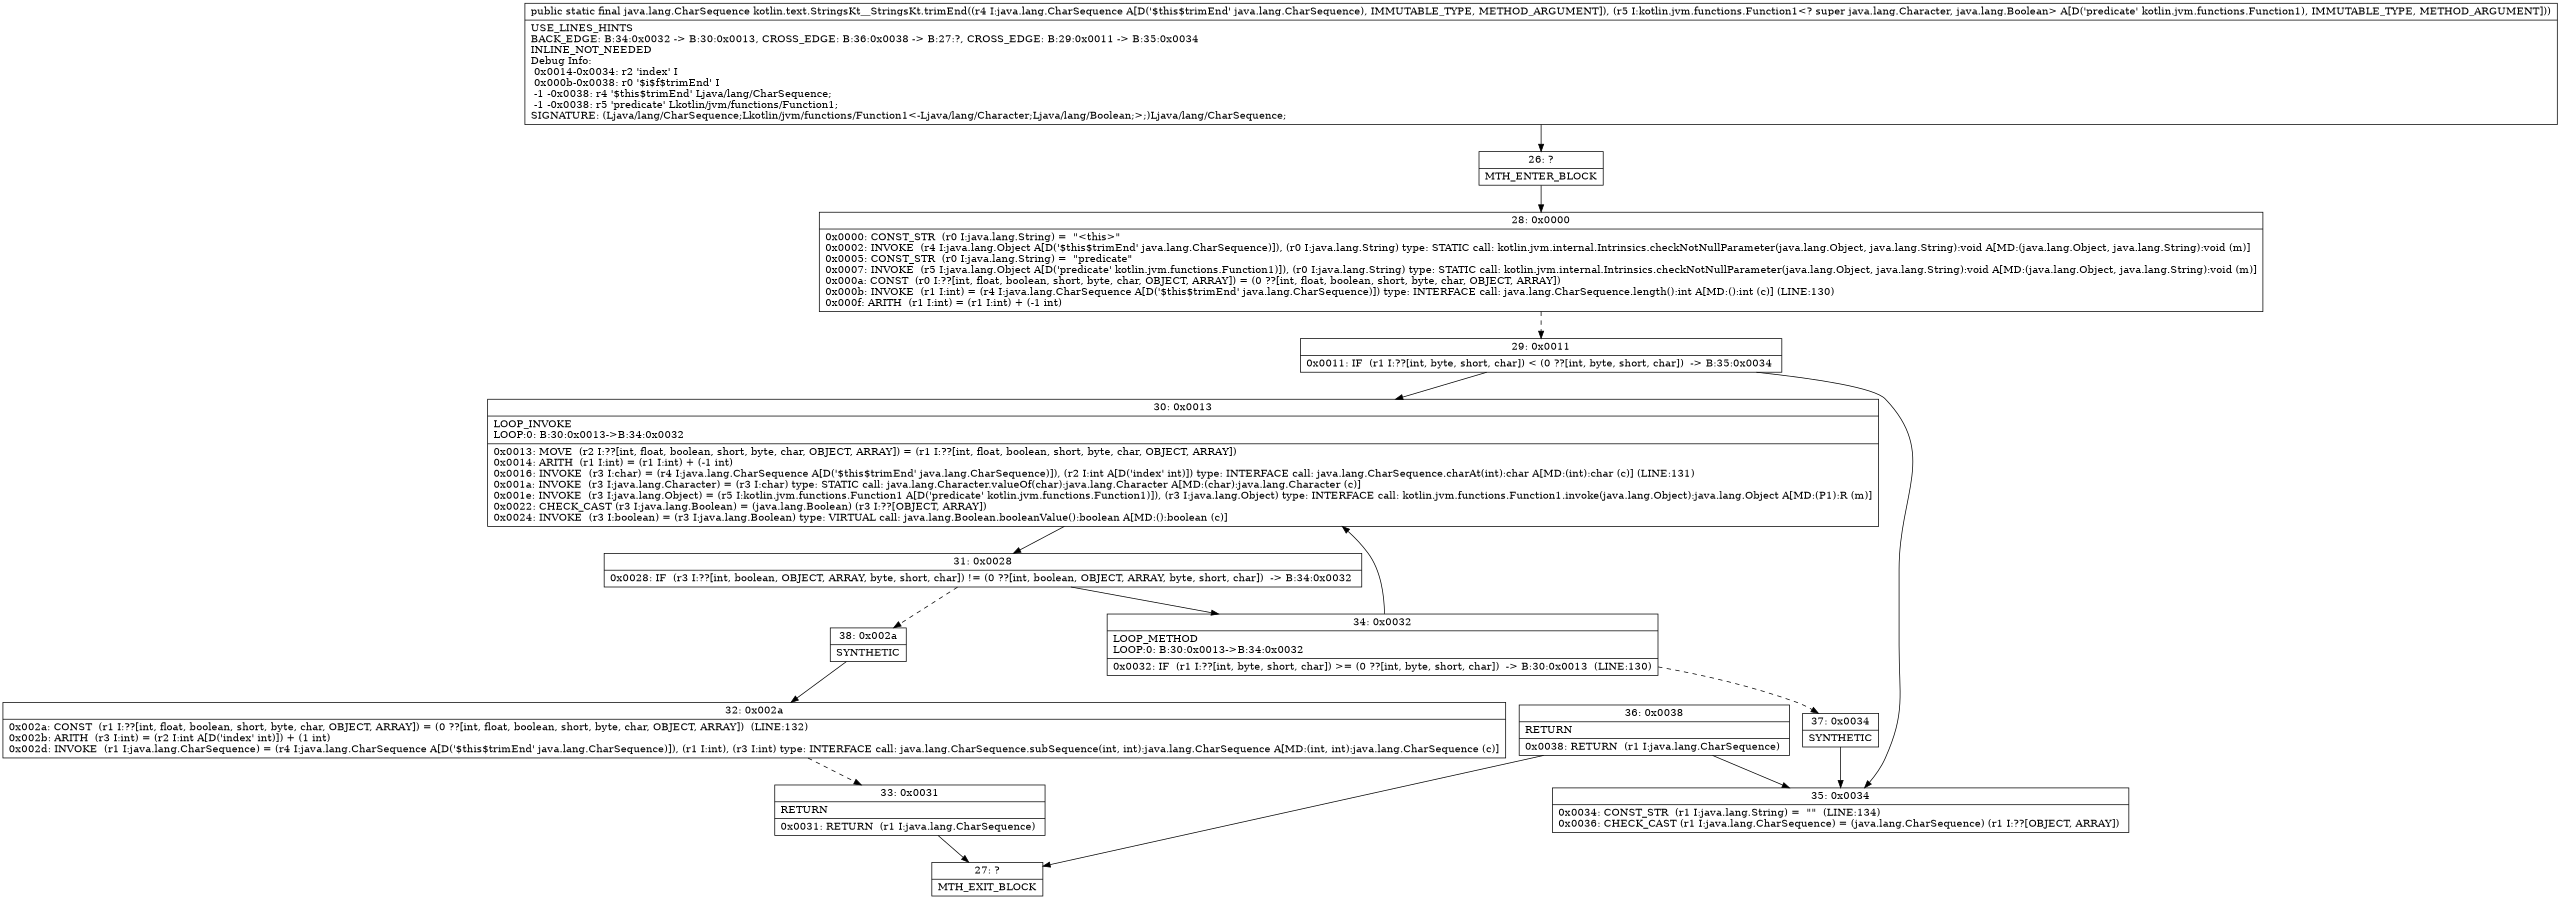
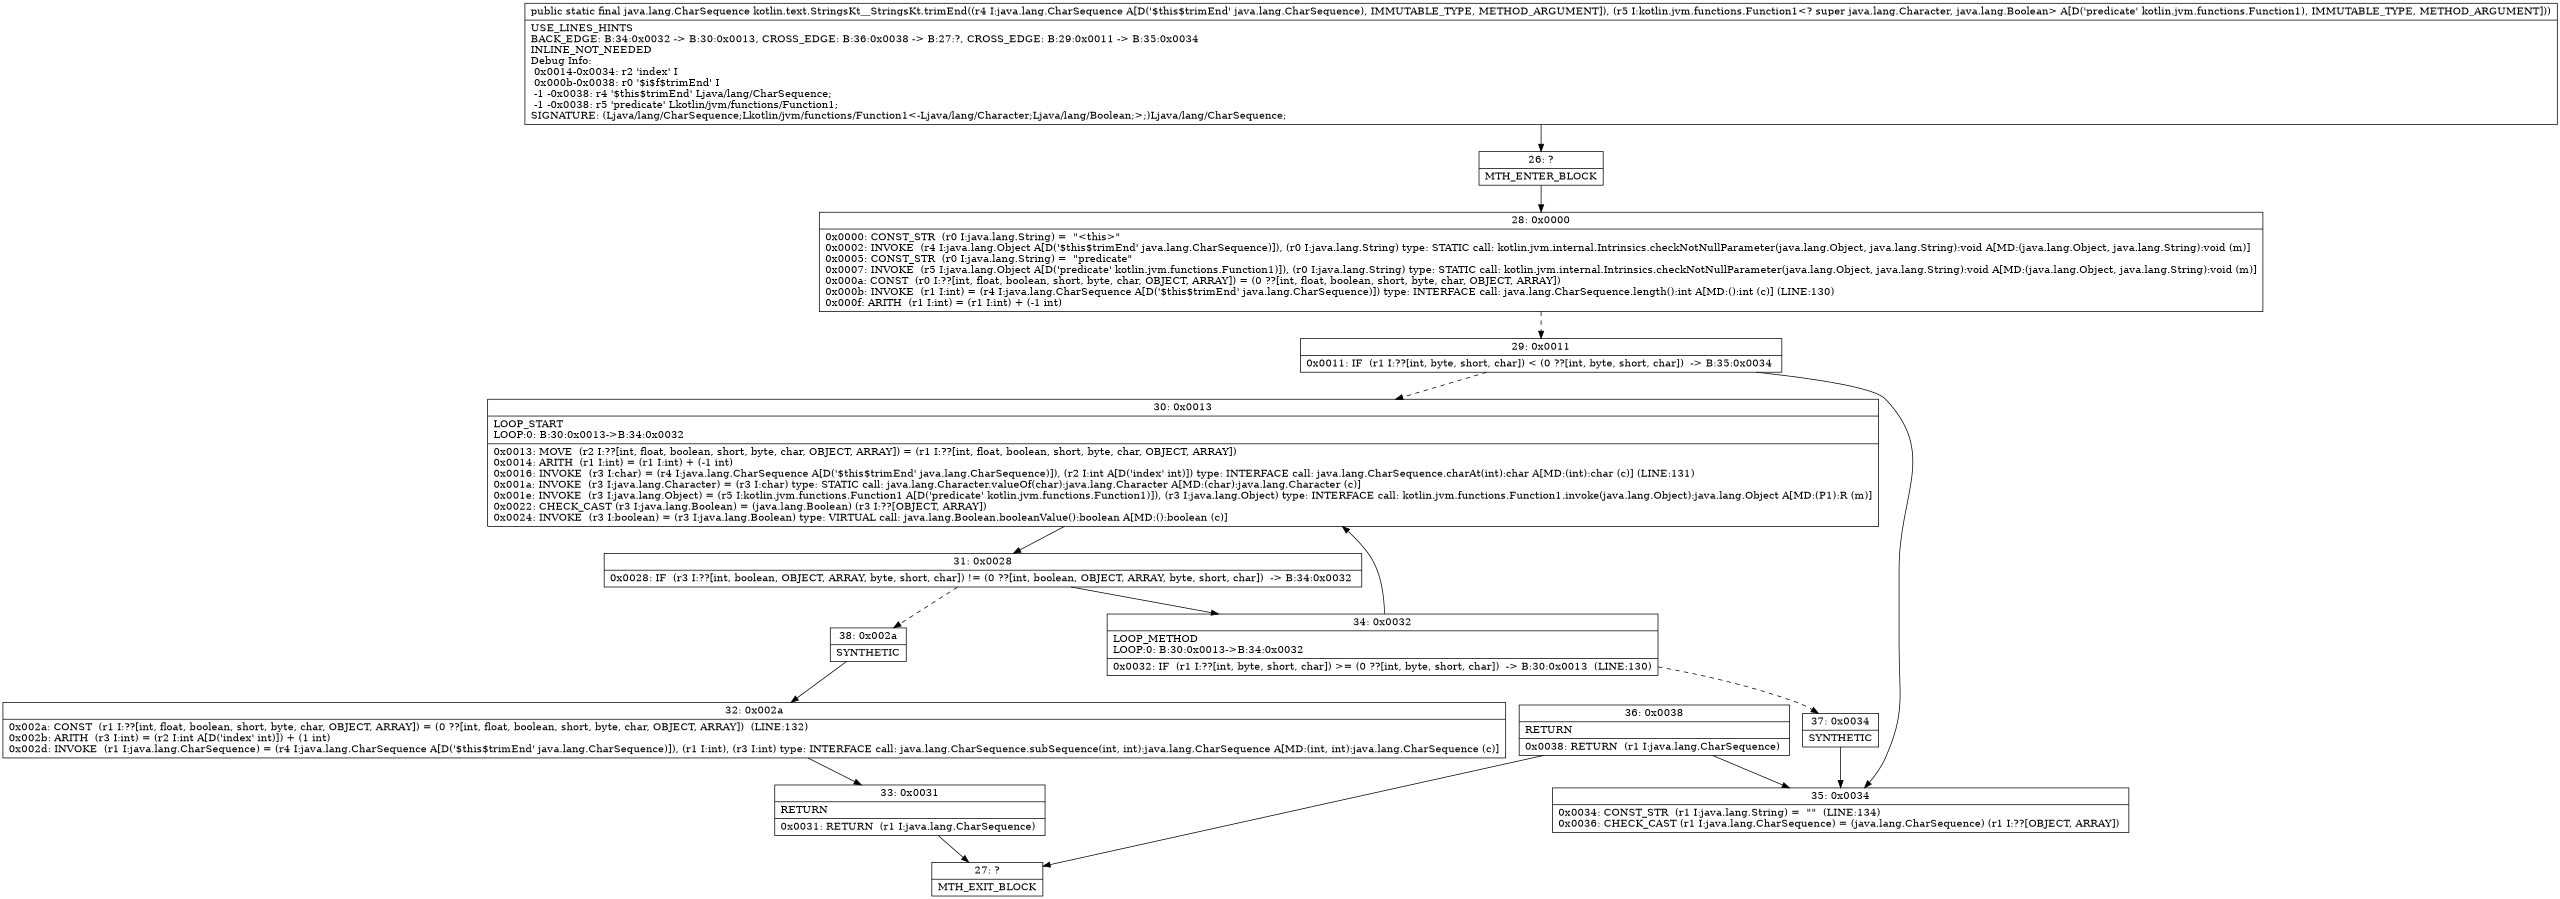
(1445, 385) -> (1445, 385)
(533, 424) -> (529, 424)
(831, 770) -> (831, 770)
